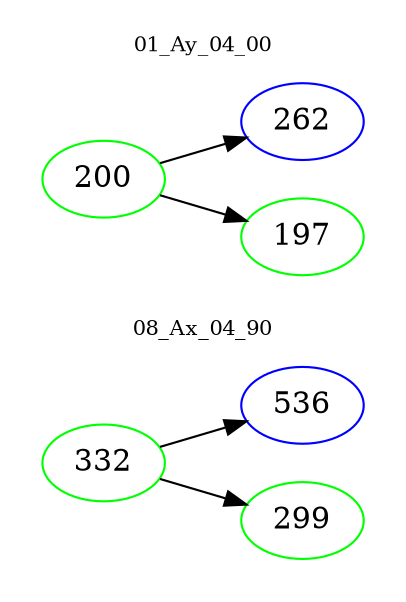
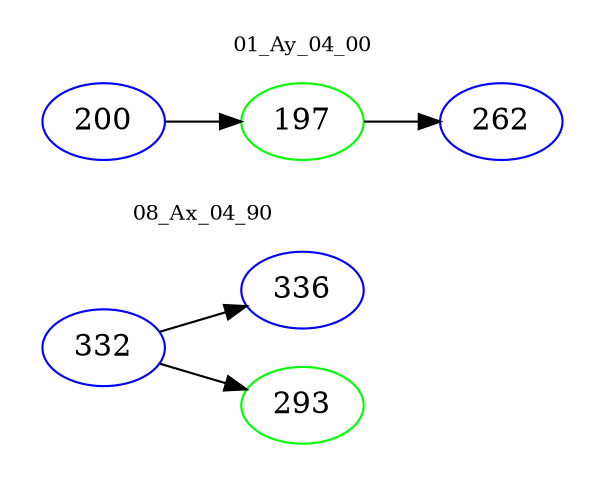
(193, 153) -> (391, 122)
(104, 179) -> (104, 122)
(302, 405) -> (302, 290)
(104, 463) -> (104, 348)
(302, 521) -> (302, 405)
